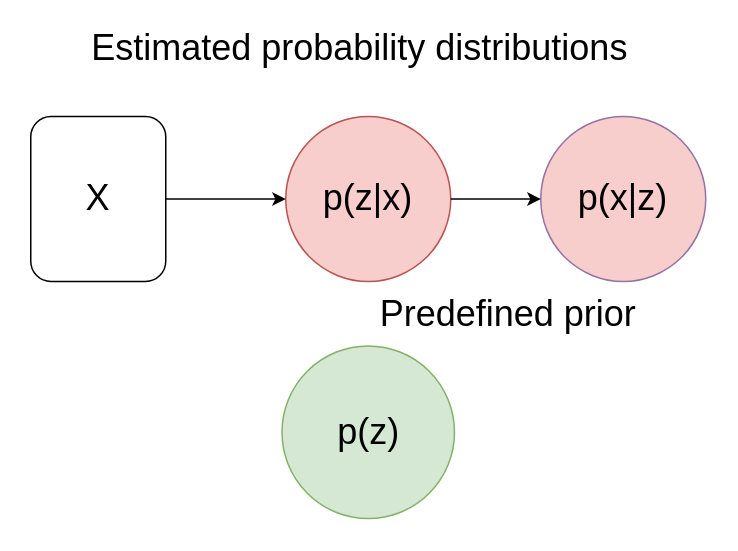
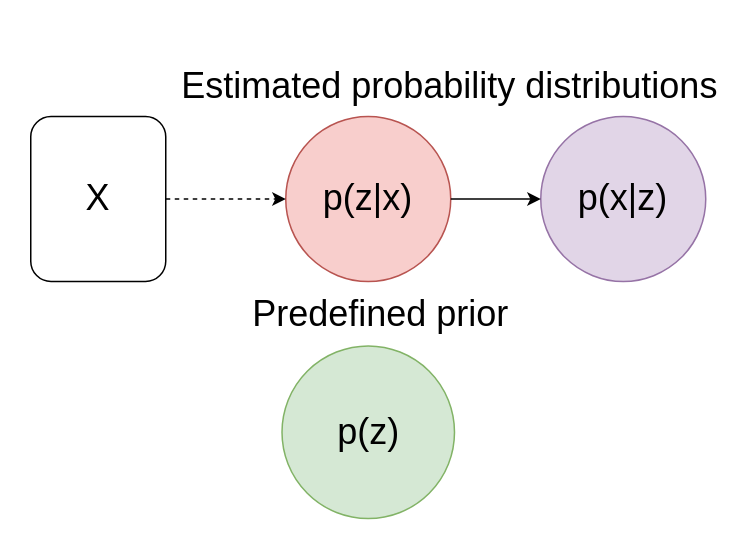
(359, 48) -> (449, 86)
(221, 199) -> (221, 199)
(623, 199) -> (623, 199)
(507, 314) -> (380, 314)
